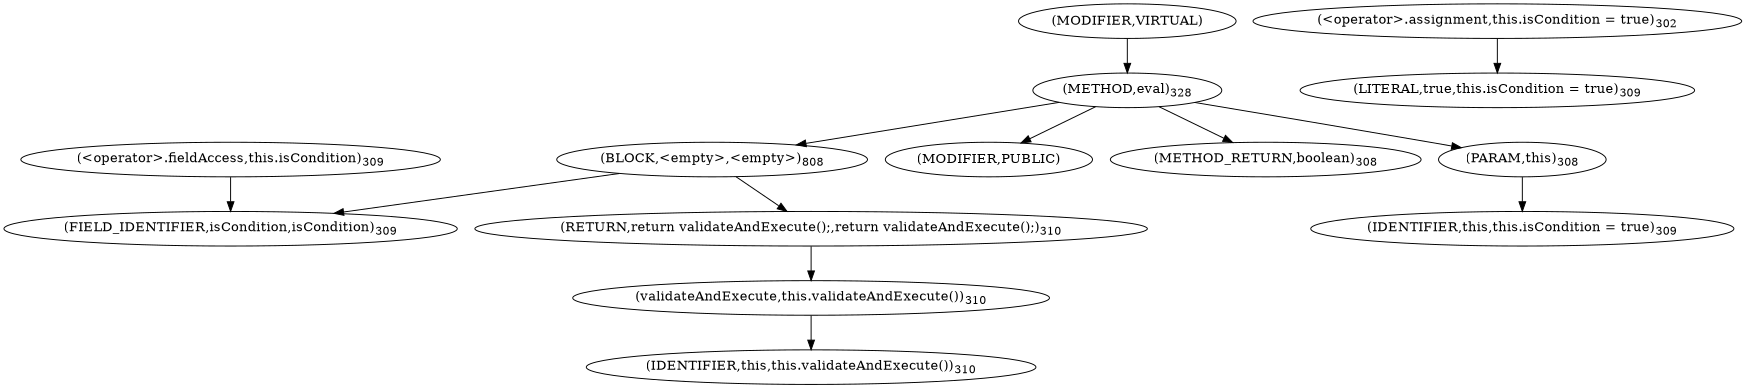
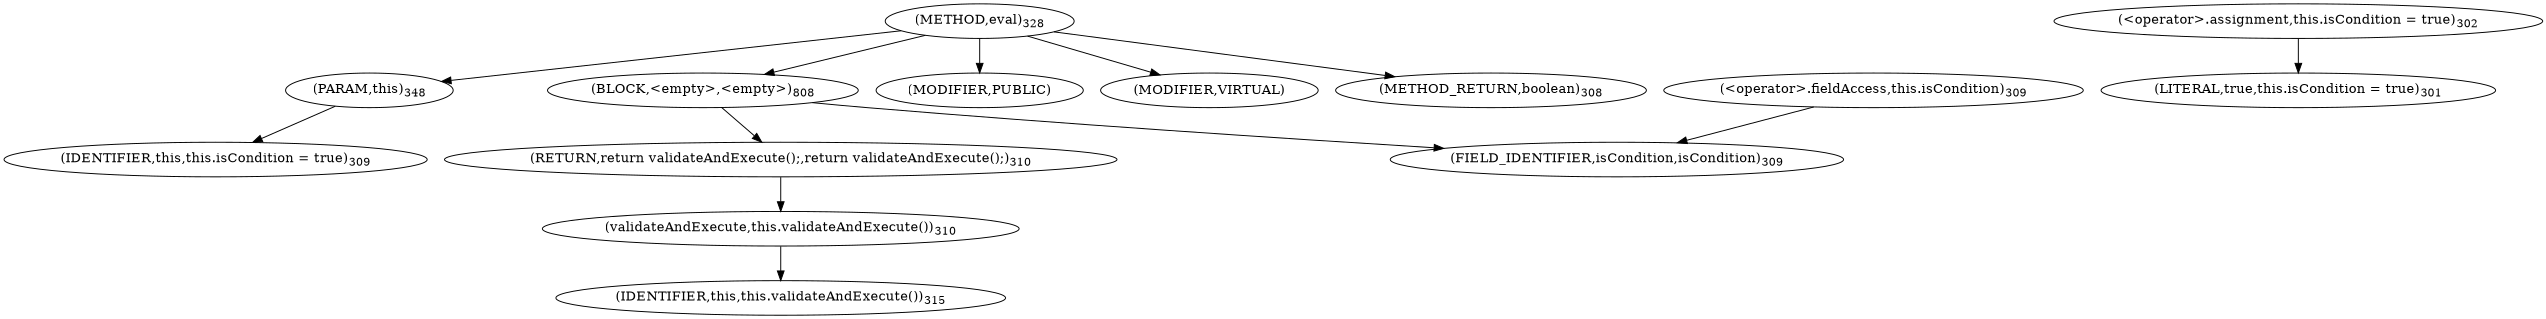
(1127, 51) -> (1089, 54)
(1630, 89) -> (2431, 89)
(1568, 158) -> (415, 89)
(965, 366) -> (935, 297)
